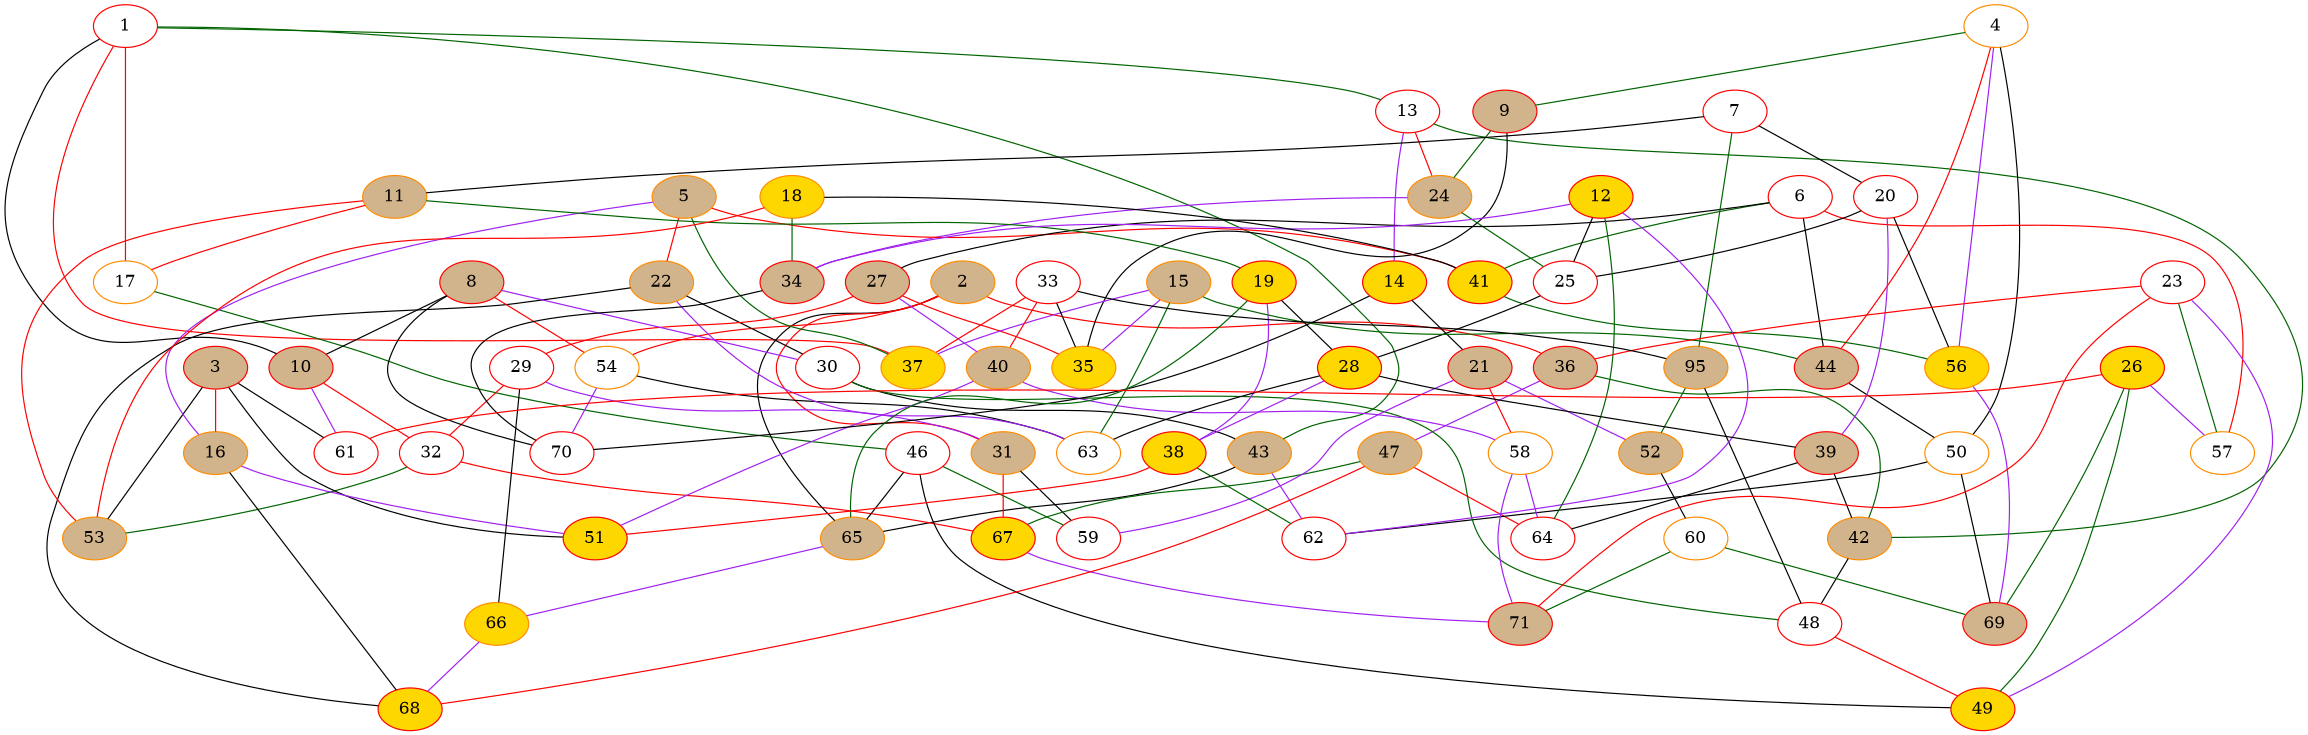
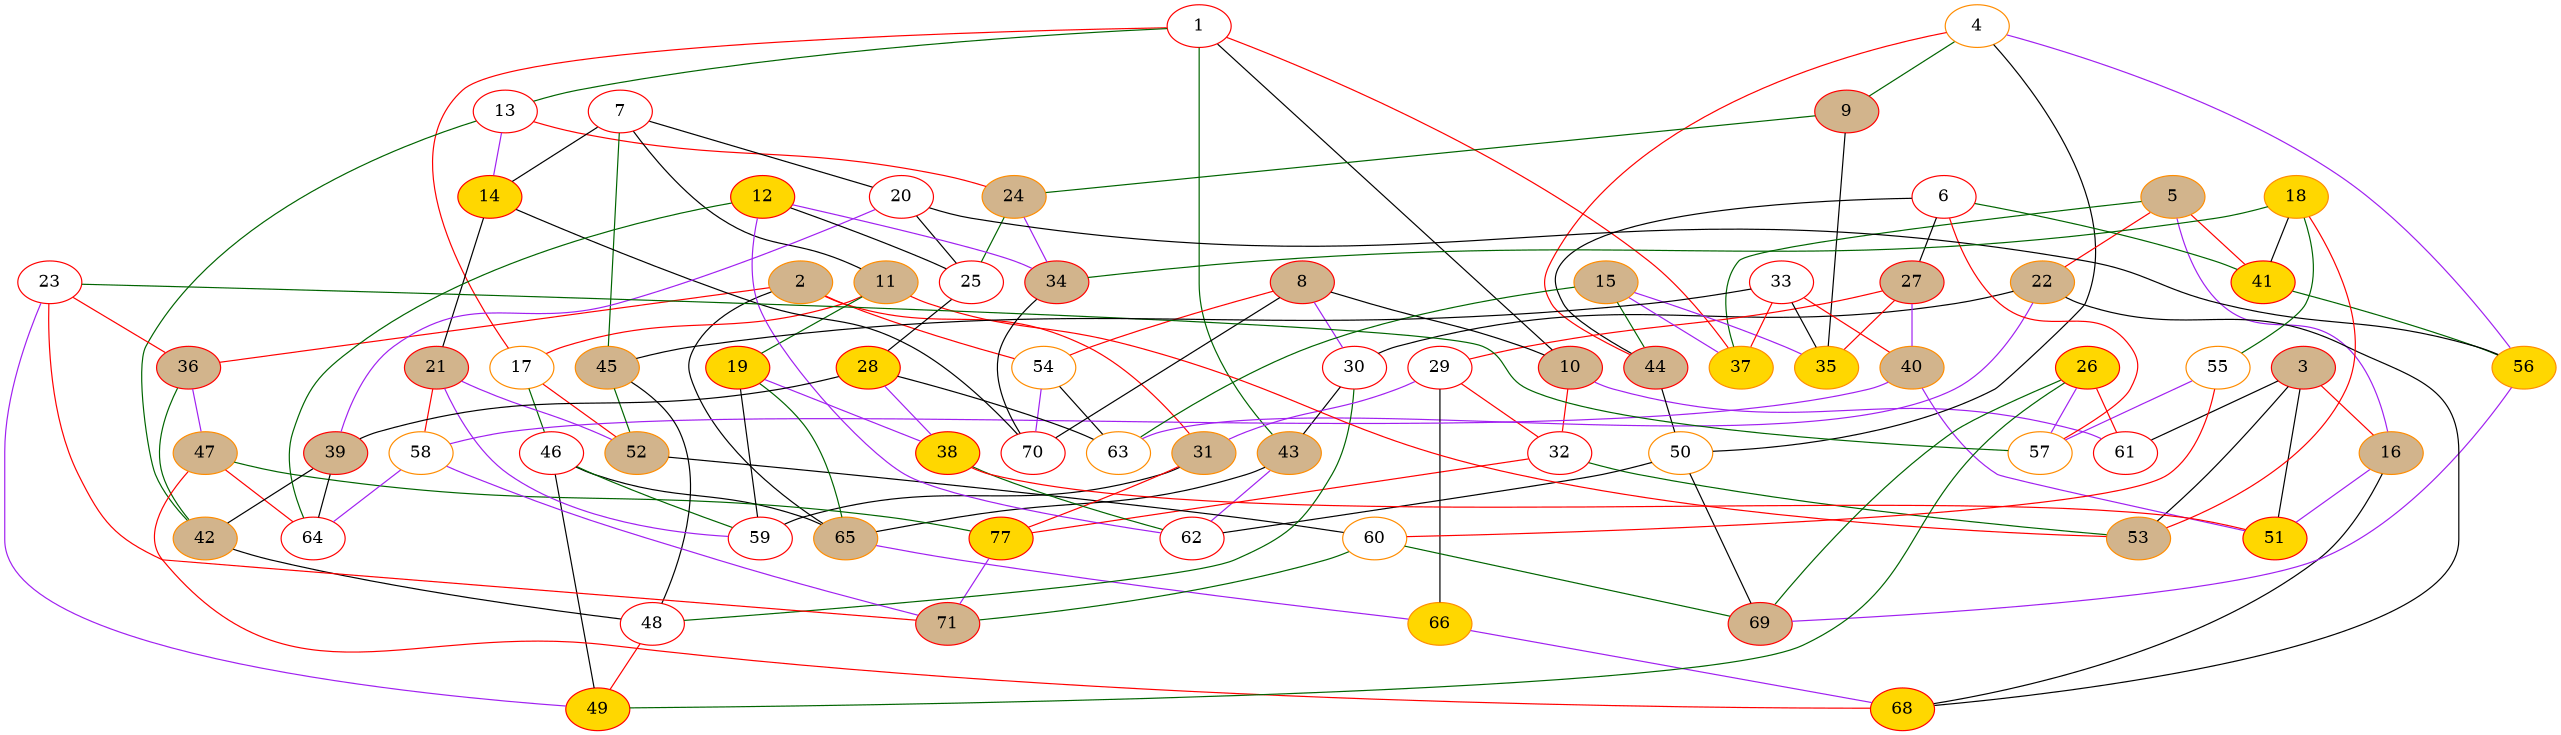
none -> (555, 154)
(1313, 331) -> (749, 453)
(1696, 368) -> (607, 368)
none -> (2218, 368)
none -> (579, 410)
(1003, 538) -> (1001, 538)
